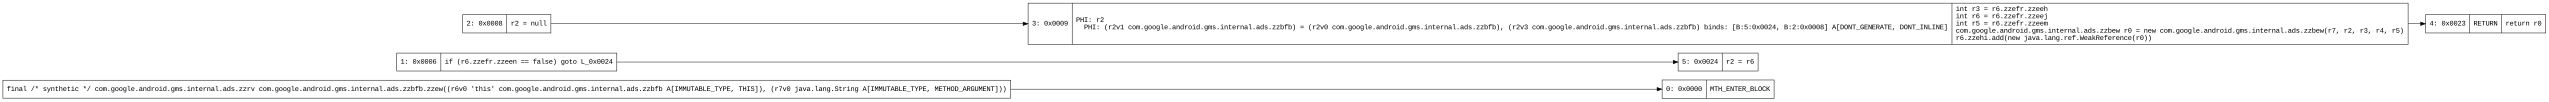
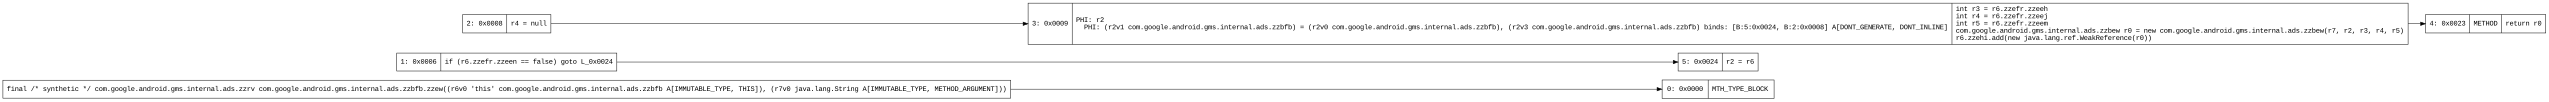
(2002, 16) -> (2002, 16)
(529, 24) -> (529, 24)
(2486, 24) -> (2486, 24)
(1740, 89) -> (1740, 89)
